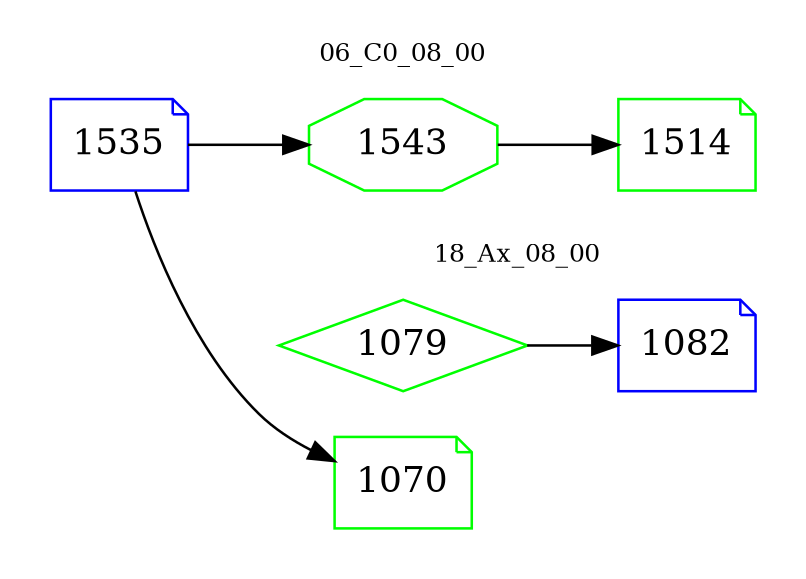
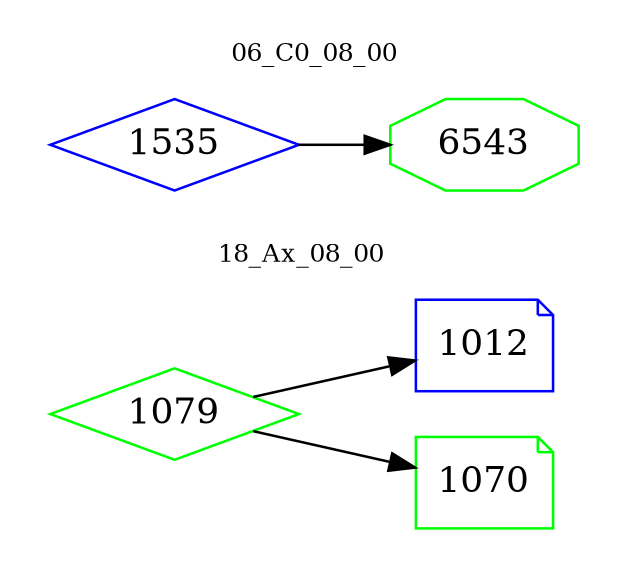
(119, 145) -> (175, 145)
(403, 145) -> (484, 145)
(687, 145) -> none
(200, 337) -> (321, 446)
(687, 345) -> (484, 345)
